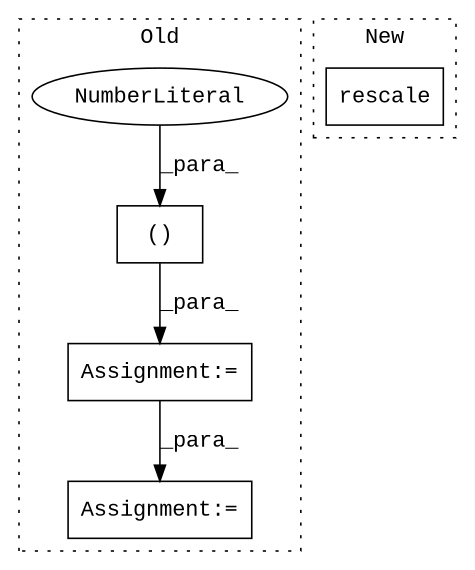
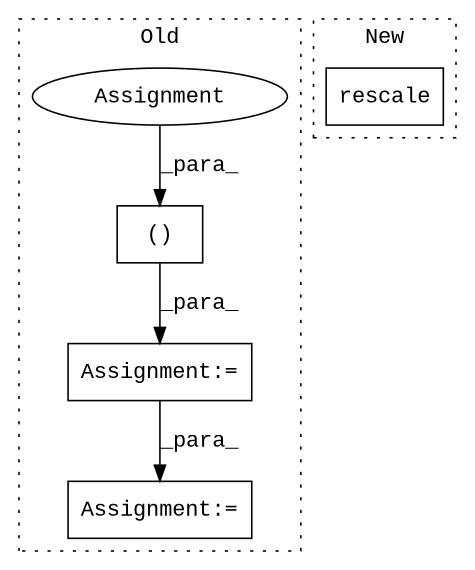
(160, 97) -> (160, 97)
